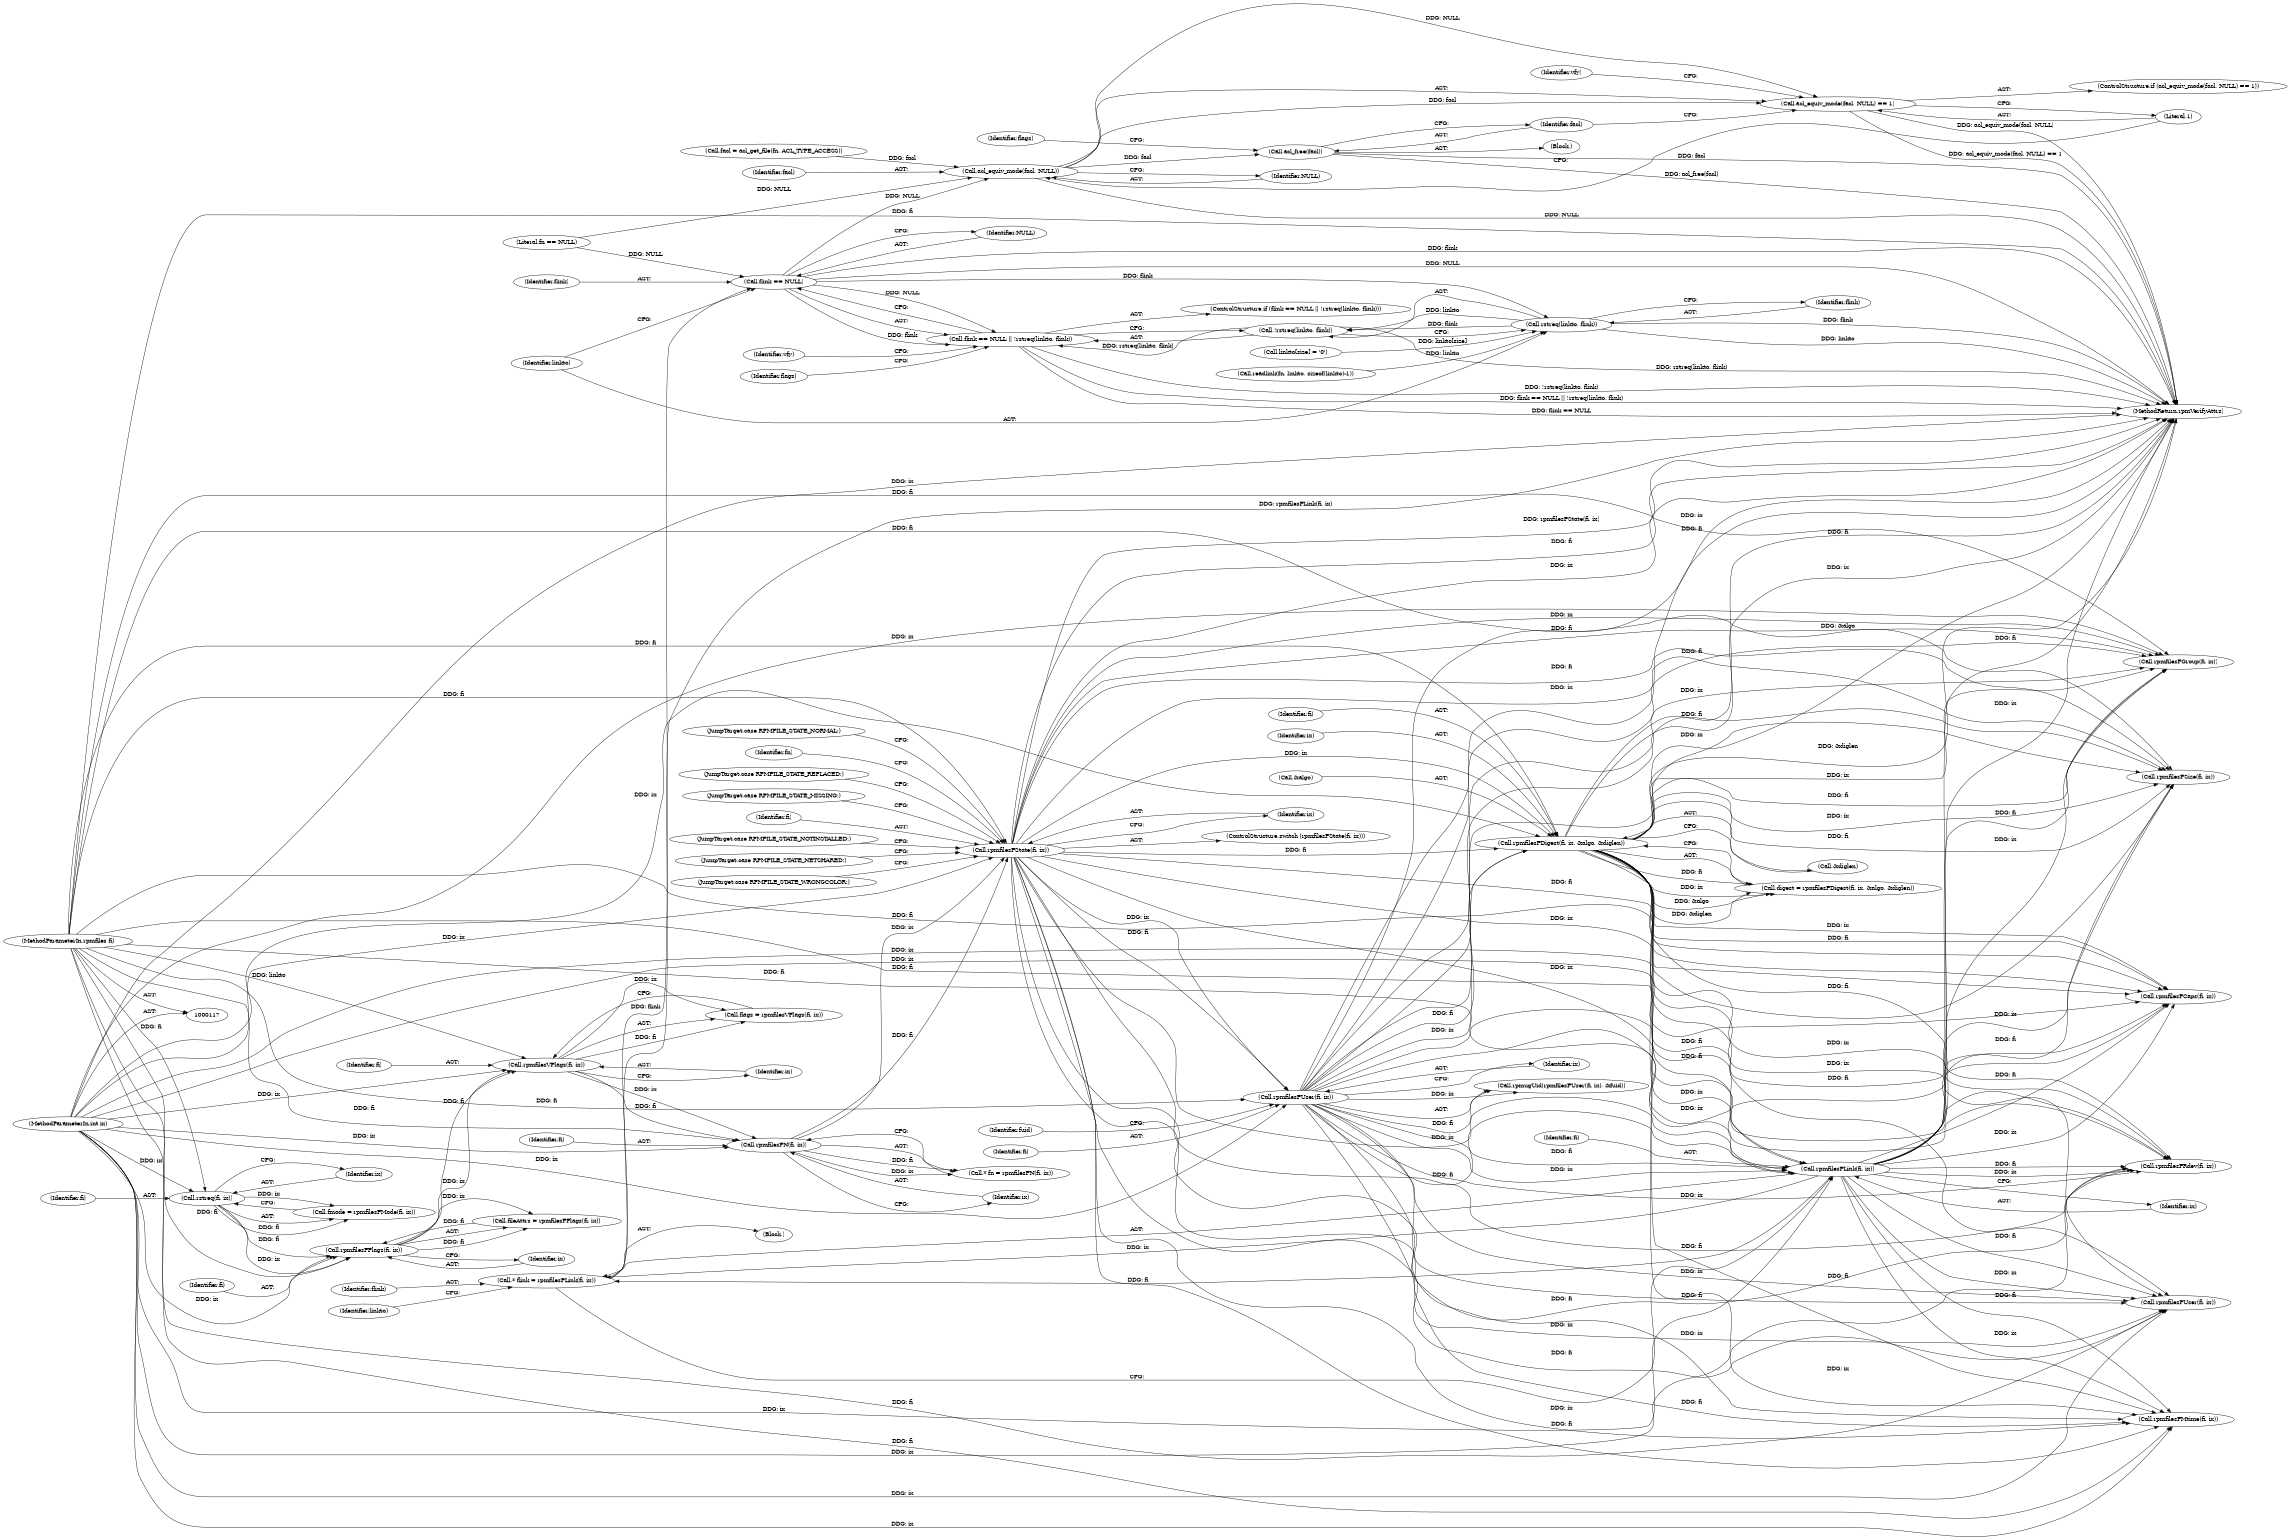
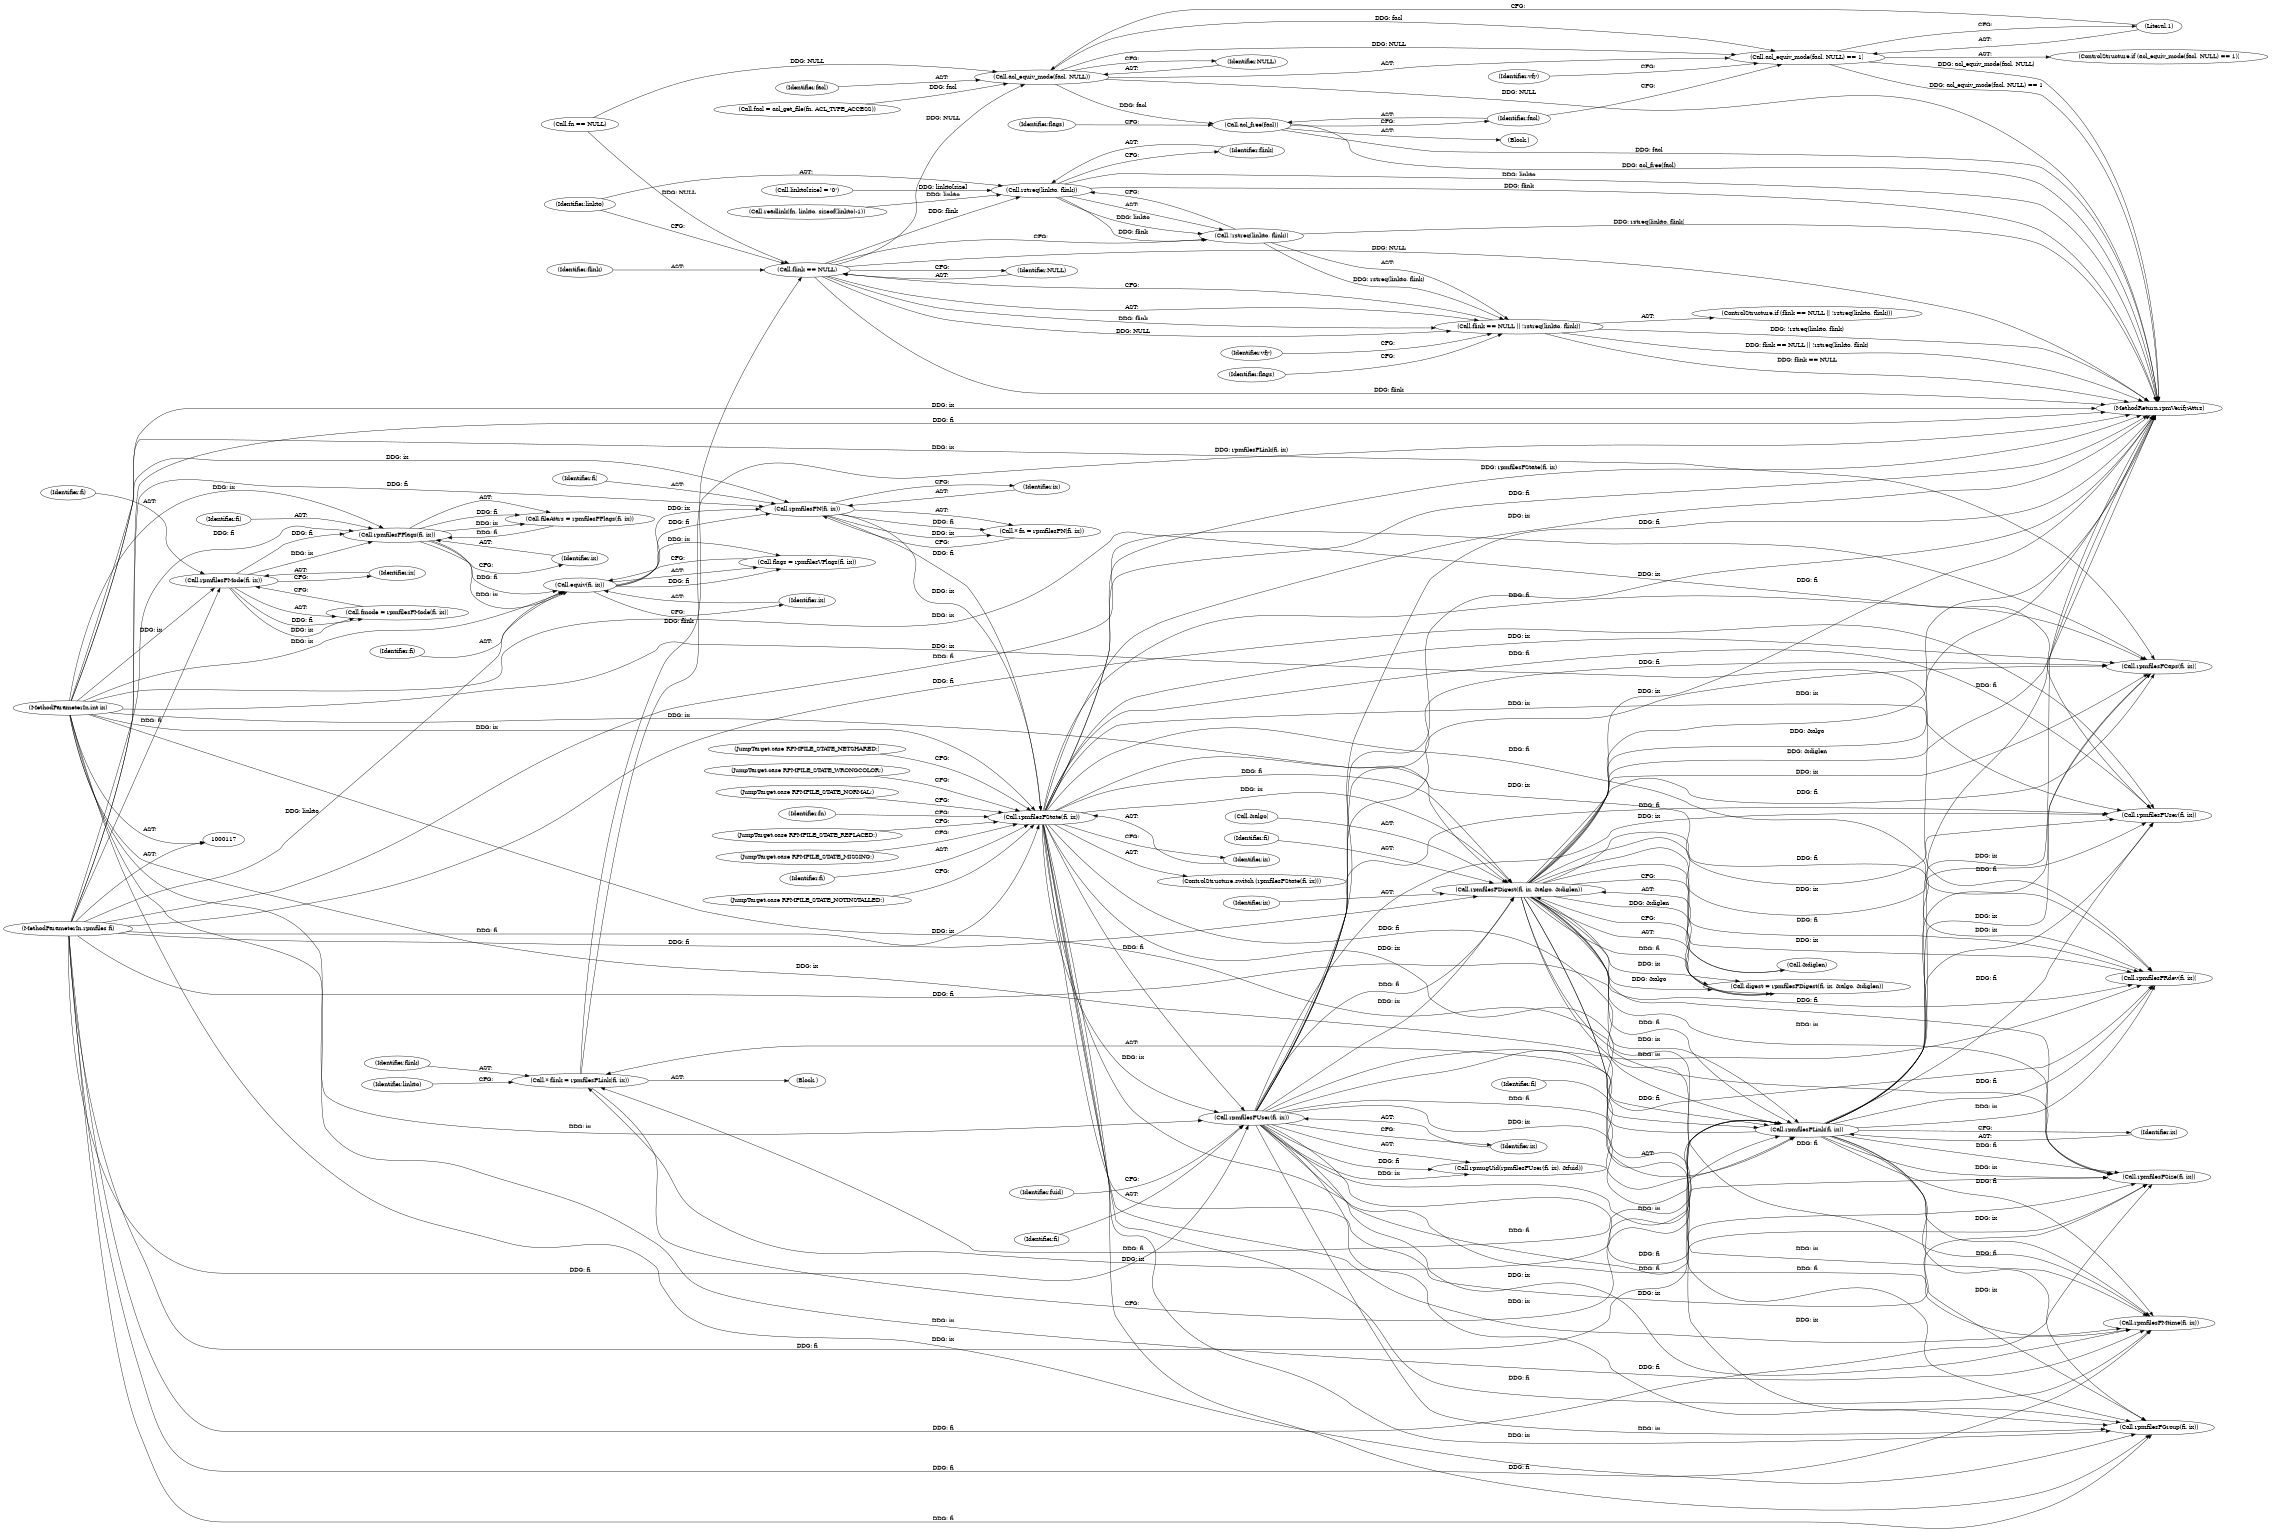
(547, 242) -> (580, 124)
(1156, 332) -> (1014, 240)
(547, 1065) -> (580, 585)
(207, 1198) -> (224, 581)
